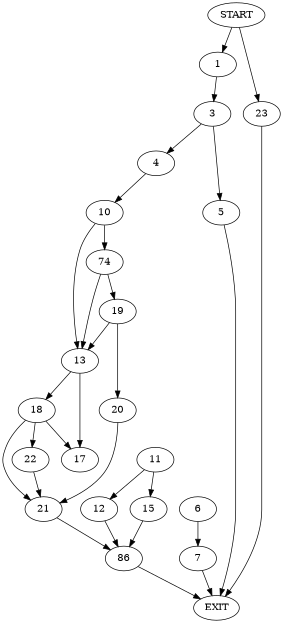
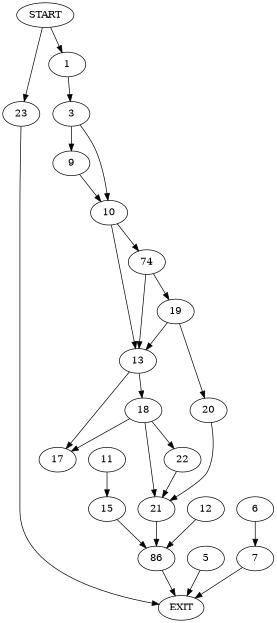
(216, 160) -> (98, 157)
(156, 163) -> (71, 163)
(130, 482) -> none
